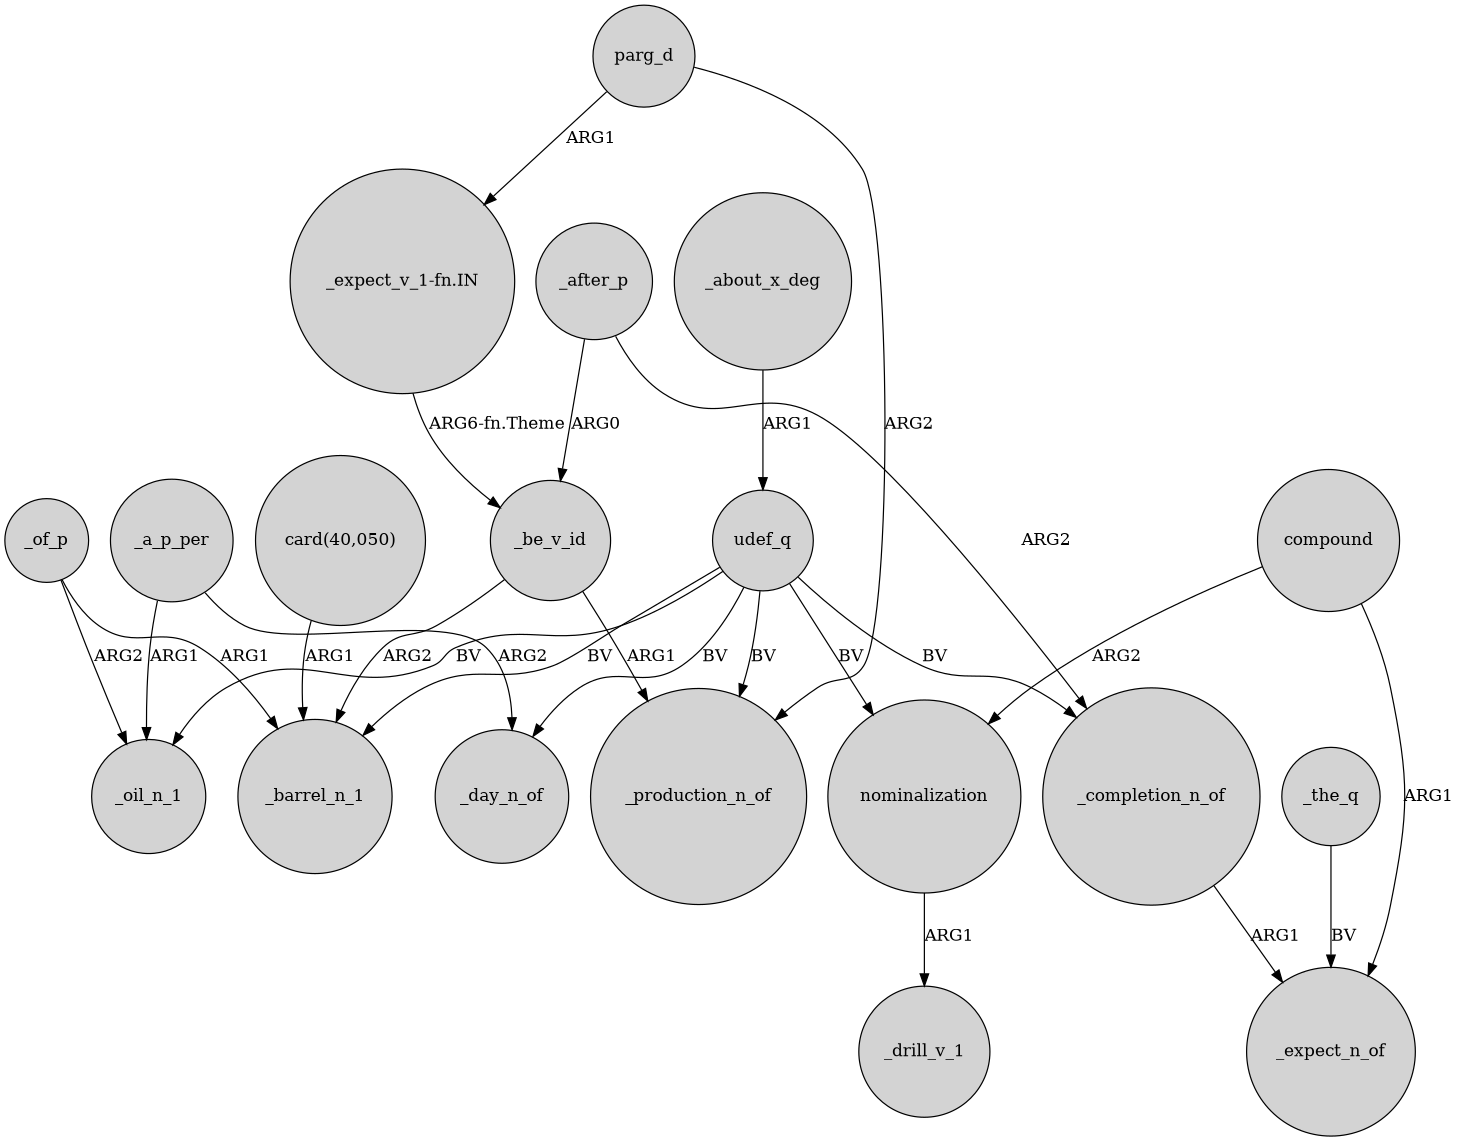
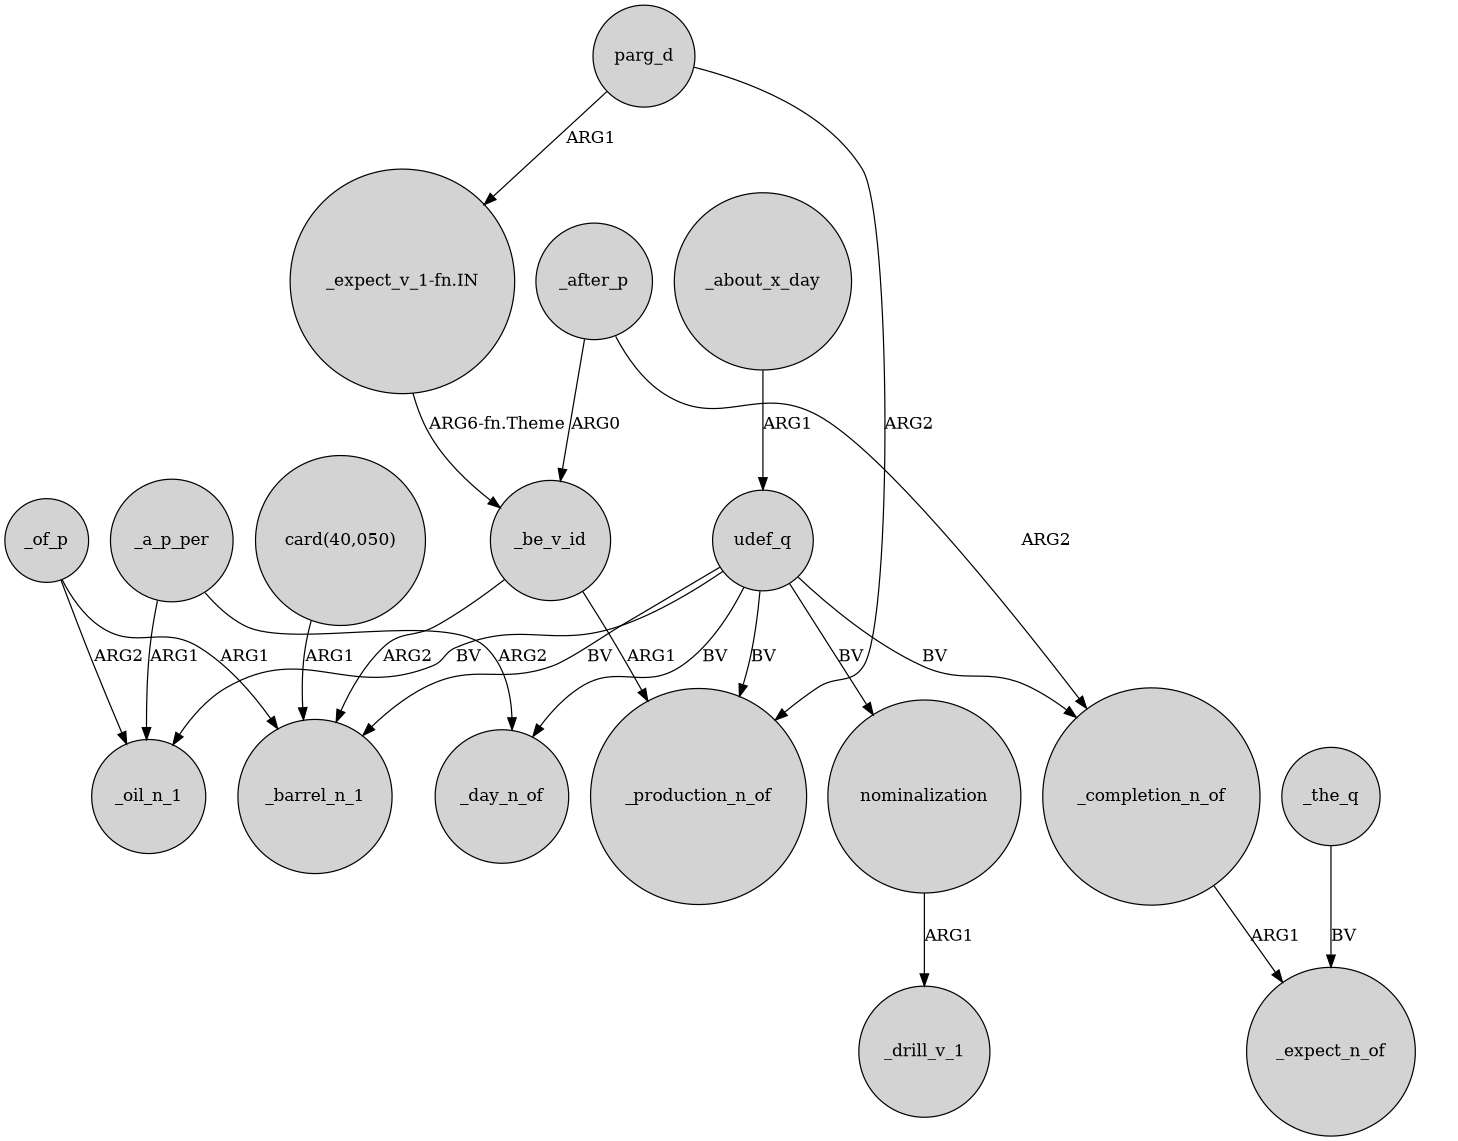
(763, 281) -> (763, 281)
(1329, 541) -> none
